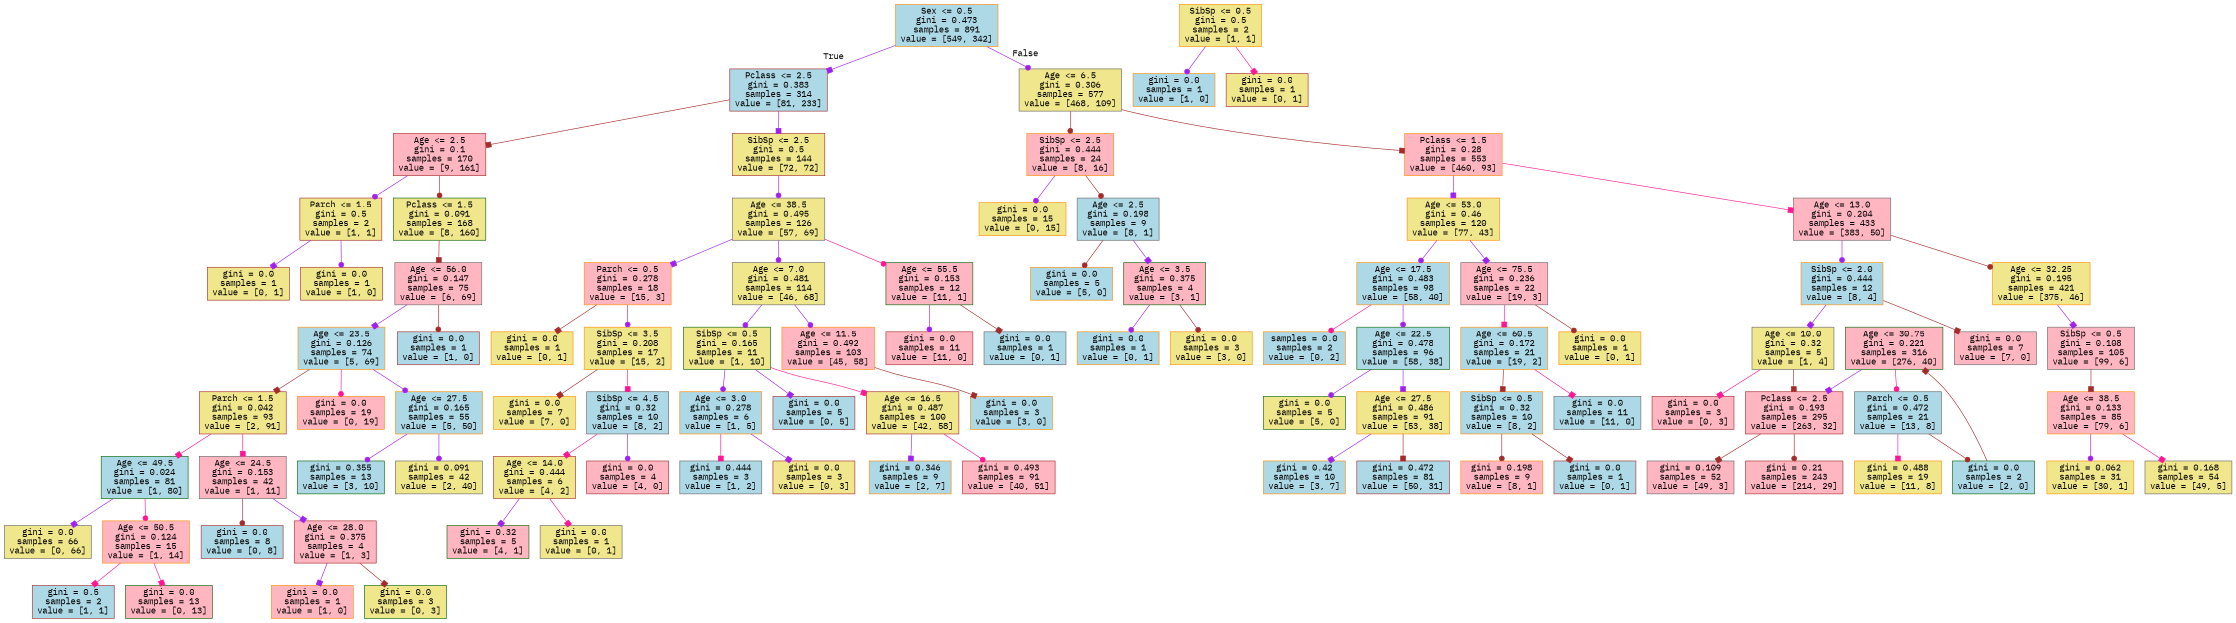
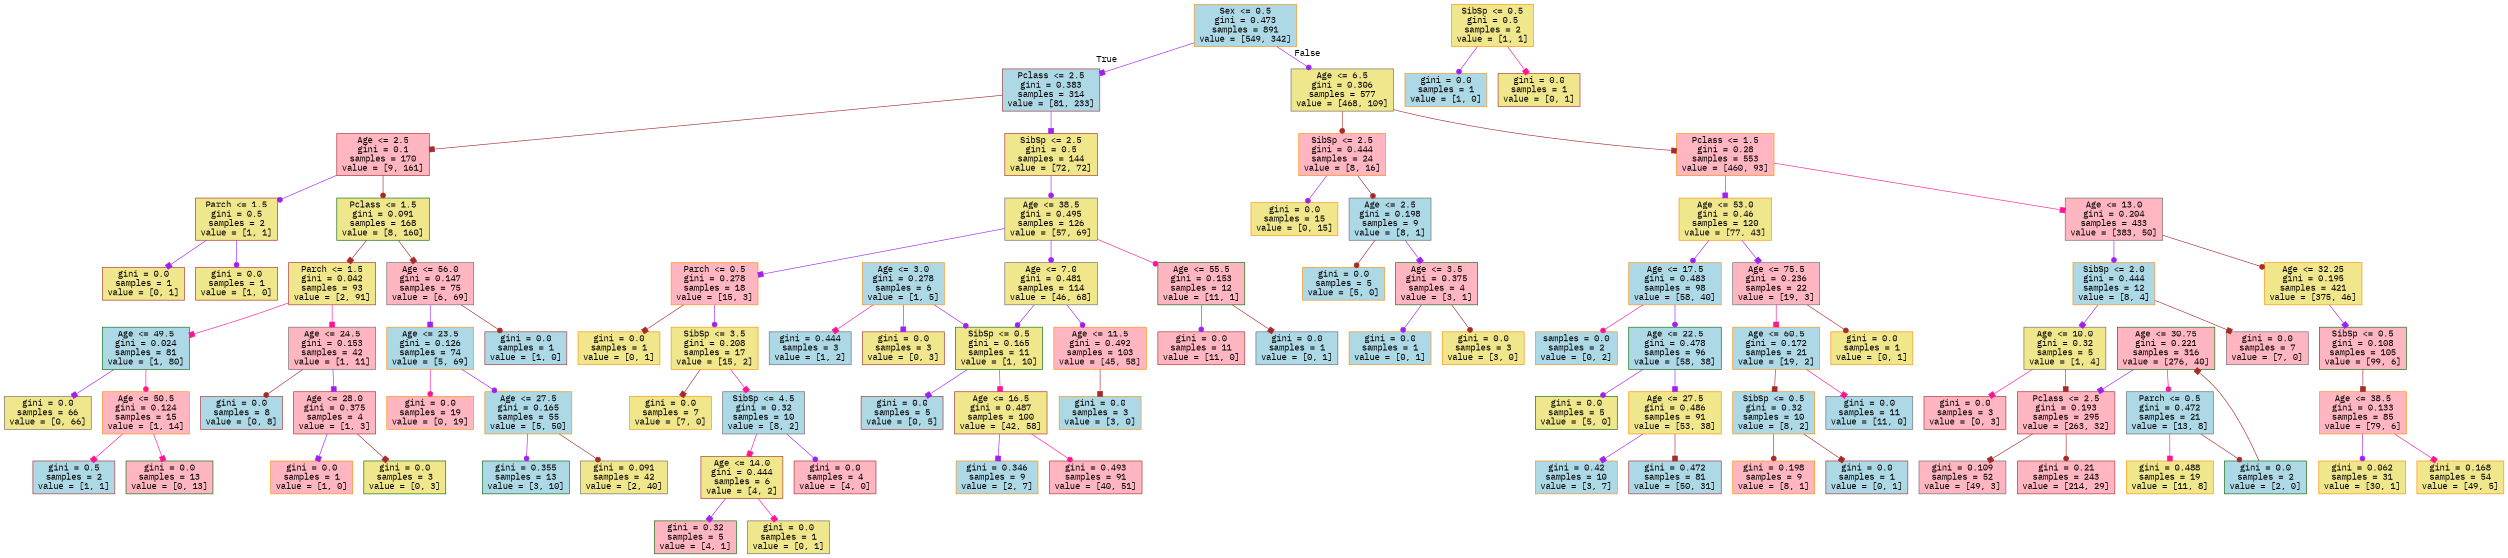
(2091, 348) -> (2363, 348)
(724, 378) -> (949, 315)
(295, 379) -> (360, 249)
(439, 445) -> (577, 446)
(2188, 477) -> (2460, 477)
